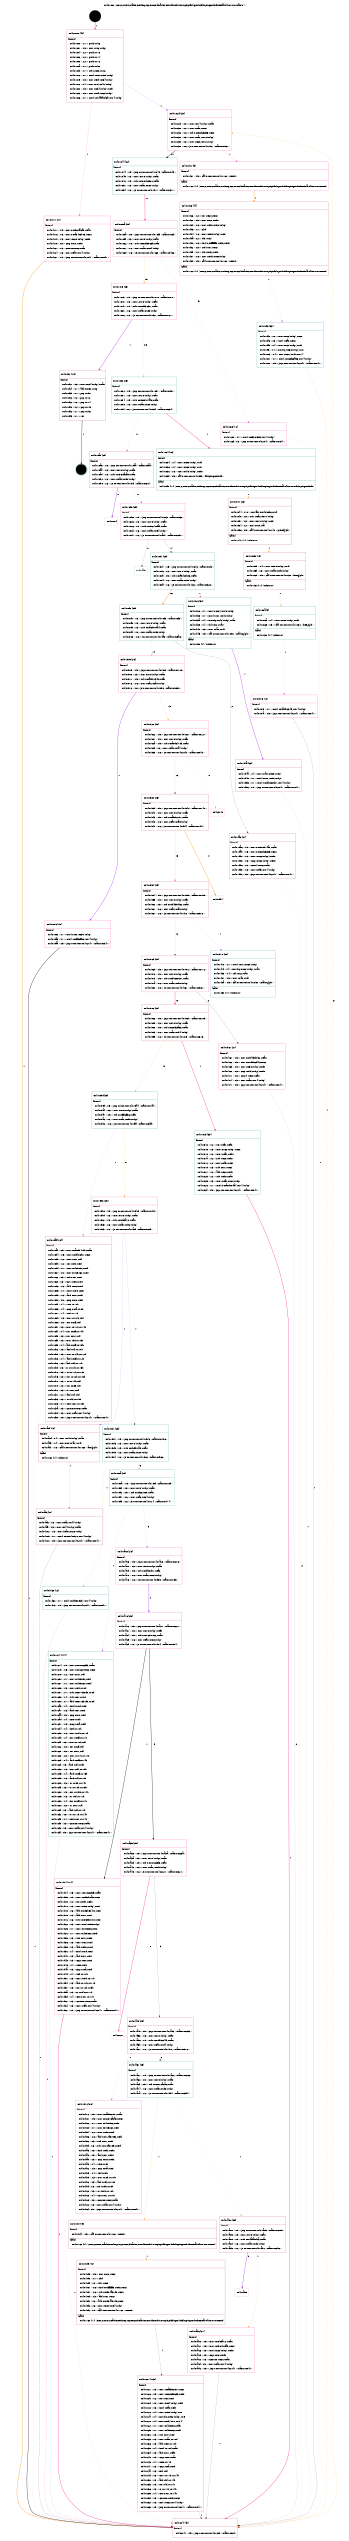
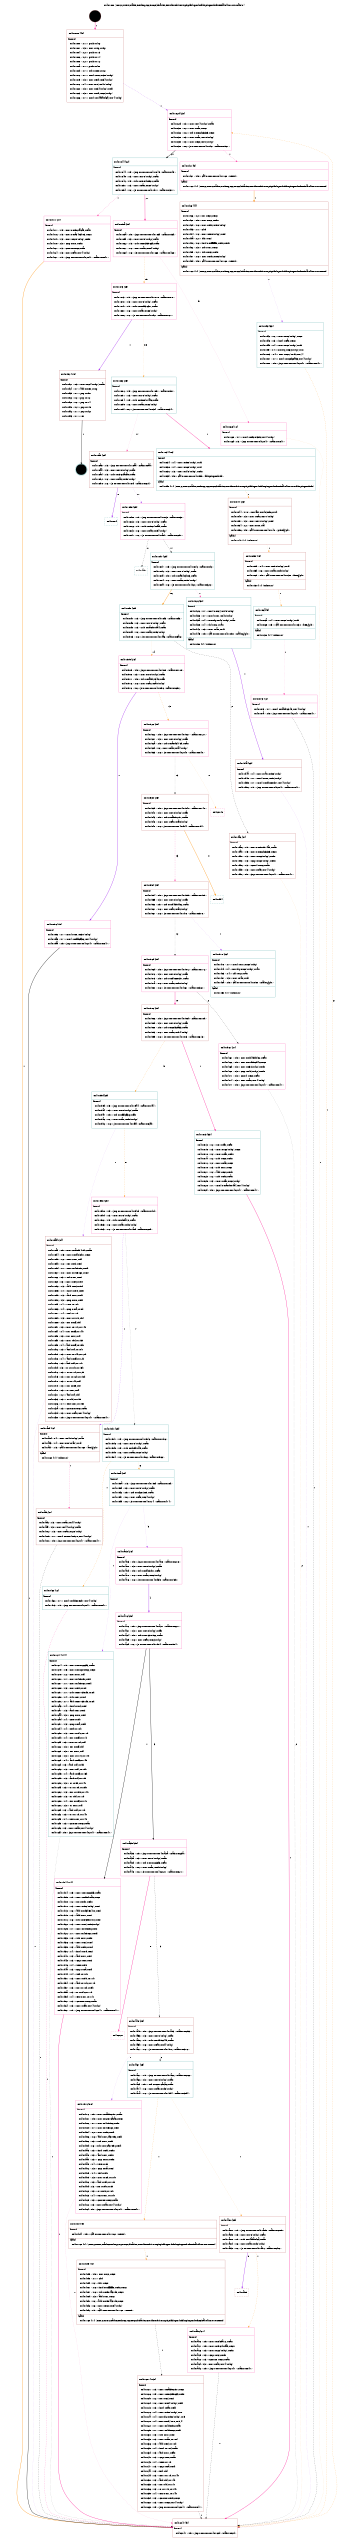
(85, 158) -> (109, 204)
